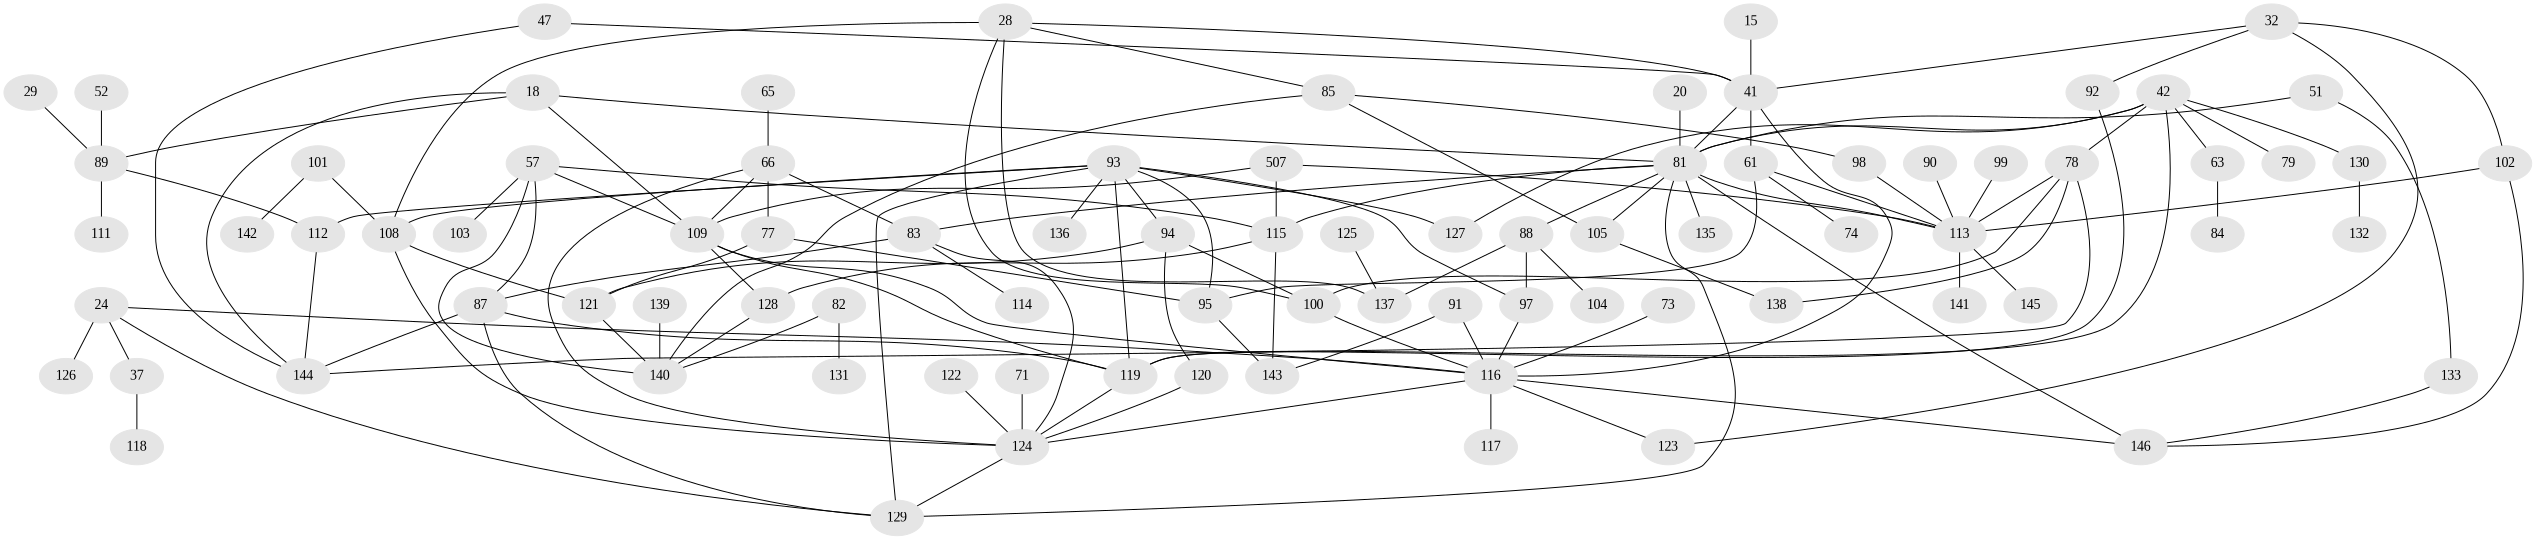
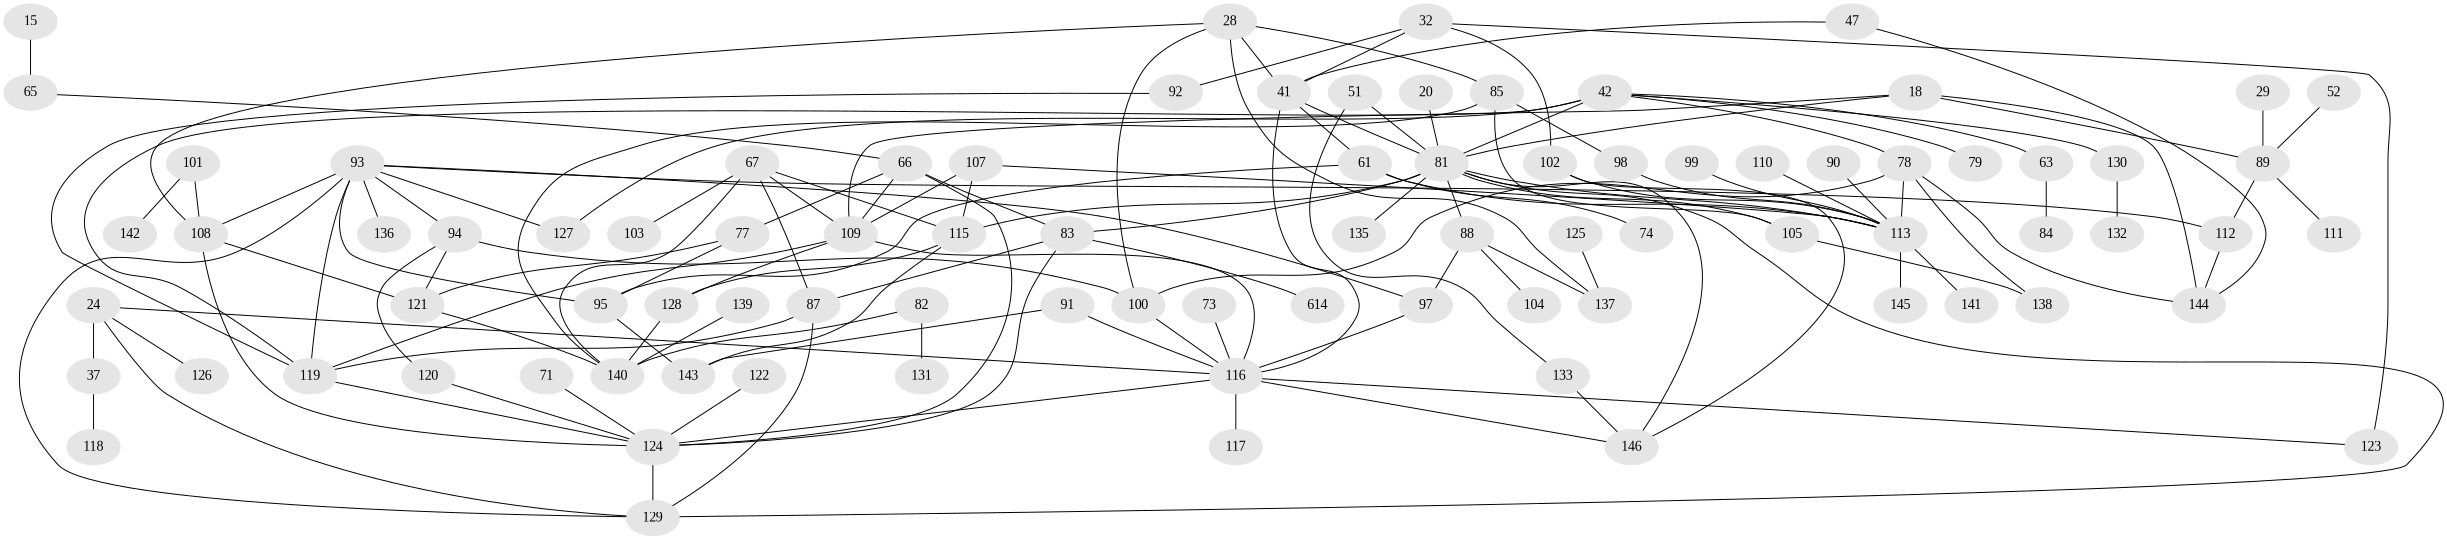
(1751, 57) -> (31, 57)
(533, 163) -> (752, 163)
(1276, 163) -> (976, 163)
none -> (1763, 163)
(1022, 305) -> (1318, 305)
(391, 340) -> none
